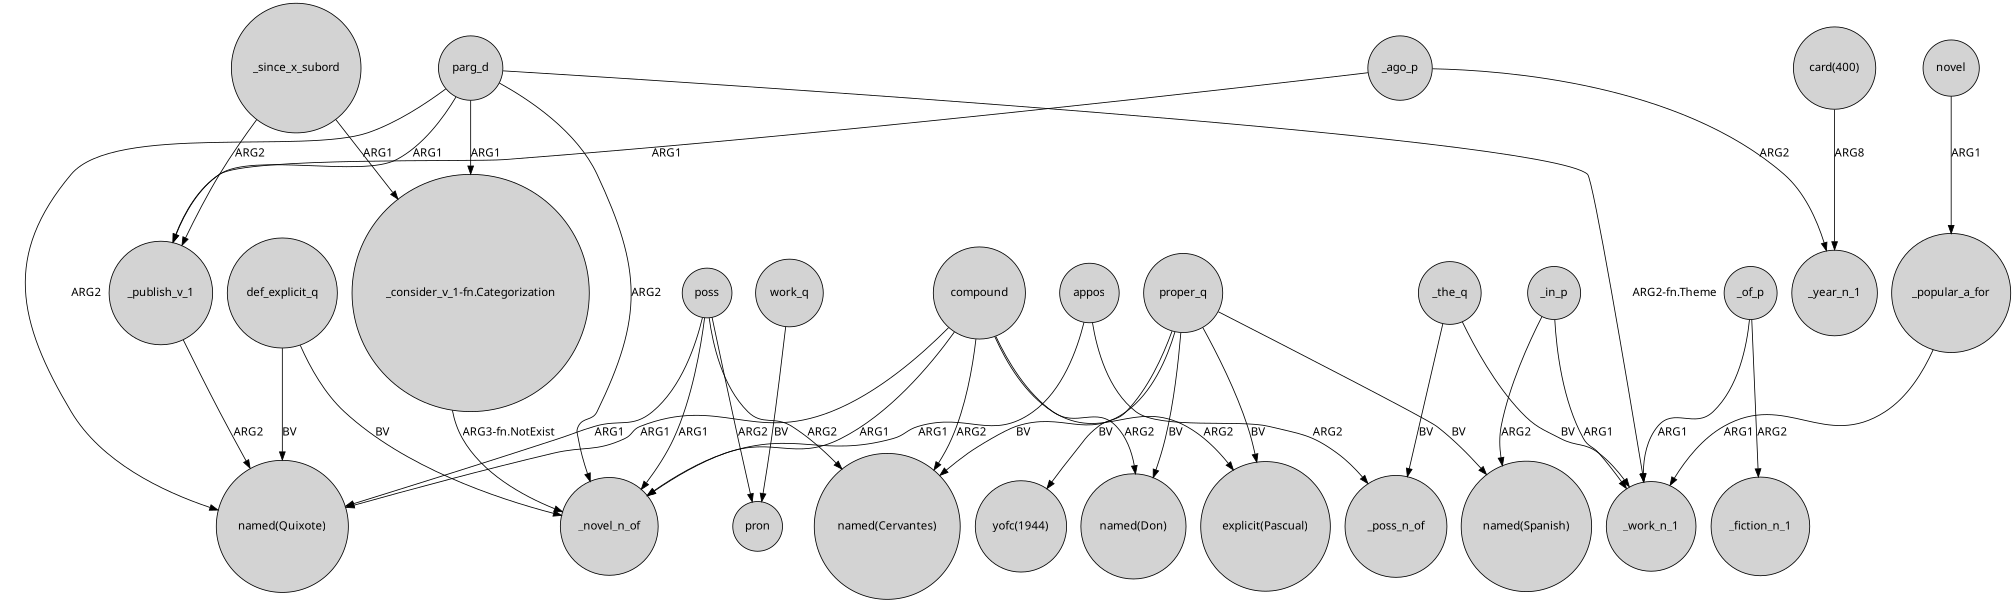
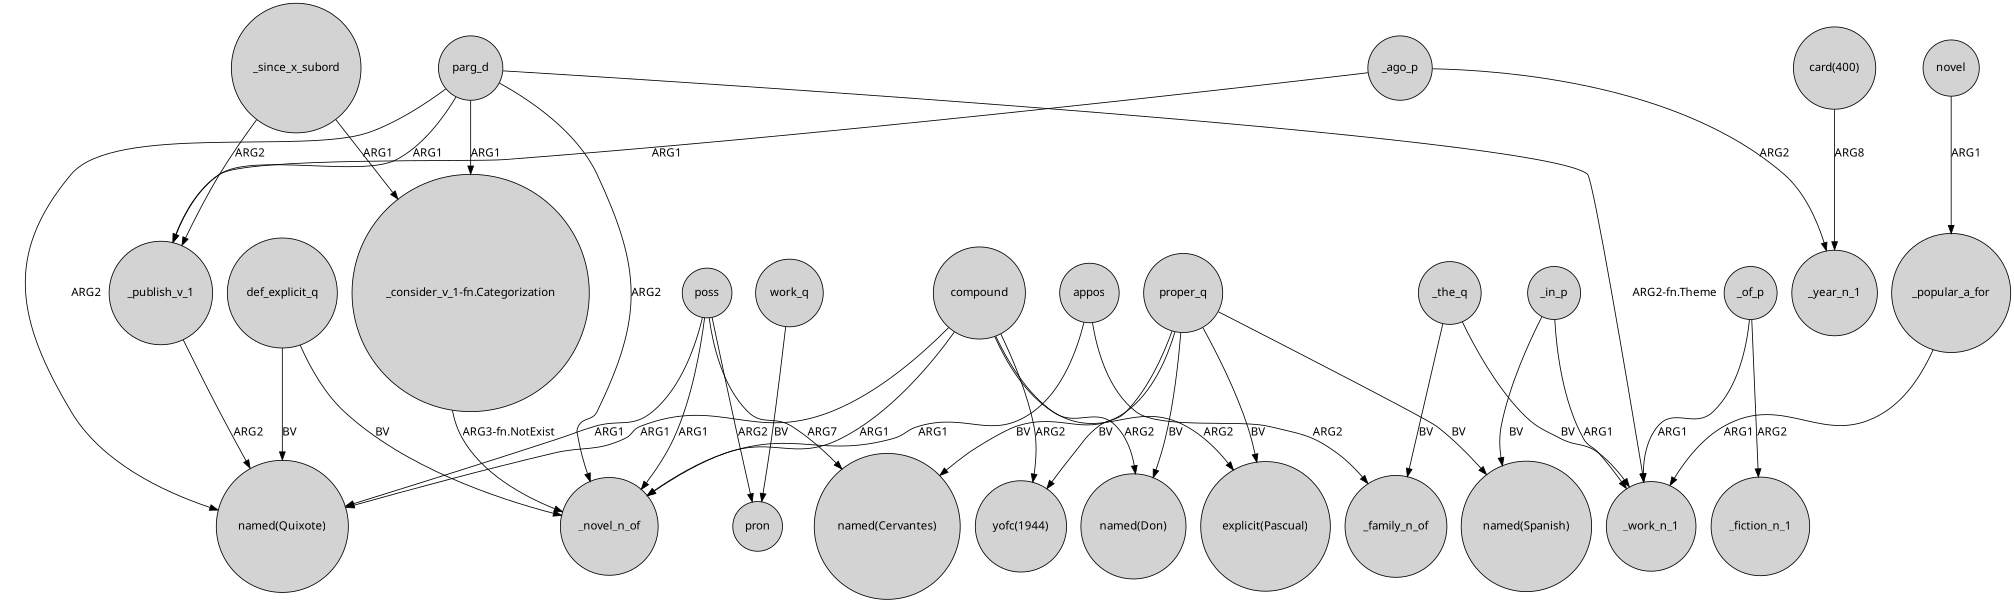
(964, 403) -> (1028, 402)
(822, 432) -> (822, 432)
(1516, 432) -> (1516, 432)
(1396, 526) -> (1396, 526)
